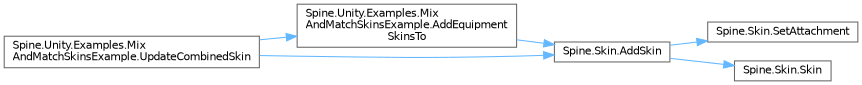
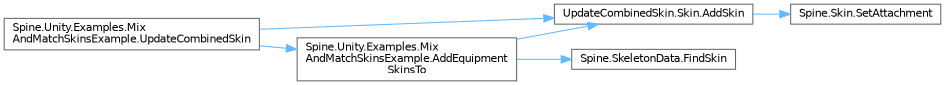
(612, 52) -> (654, 14)
none -> (654, 59)
(783, 71) -> none
